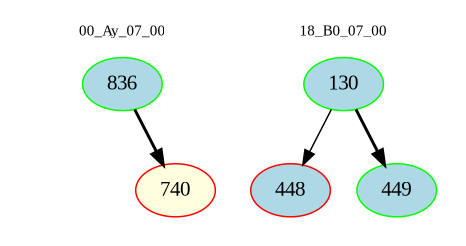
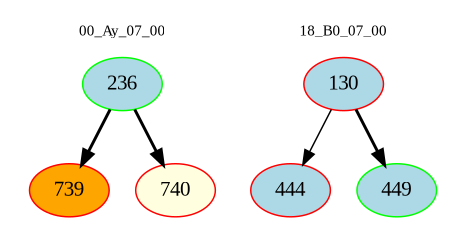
(122, 84) -> (122, 84)
(344, 84) -> (344, 84)
none -> (69, 190)
(291, 190) -> (291, 190)
